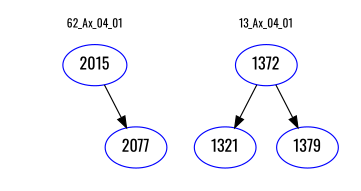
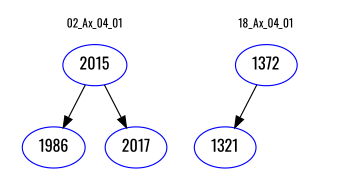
(95, 25) -> (95, 25)
(266, 25) -> (266, 25)
none -> (54, 147)
(136, 147) -> (136, 147)
(307, 147) -> none
